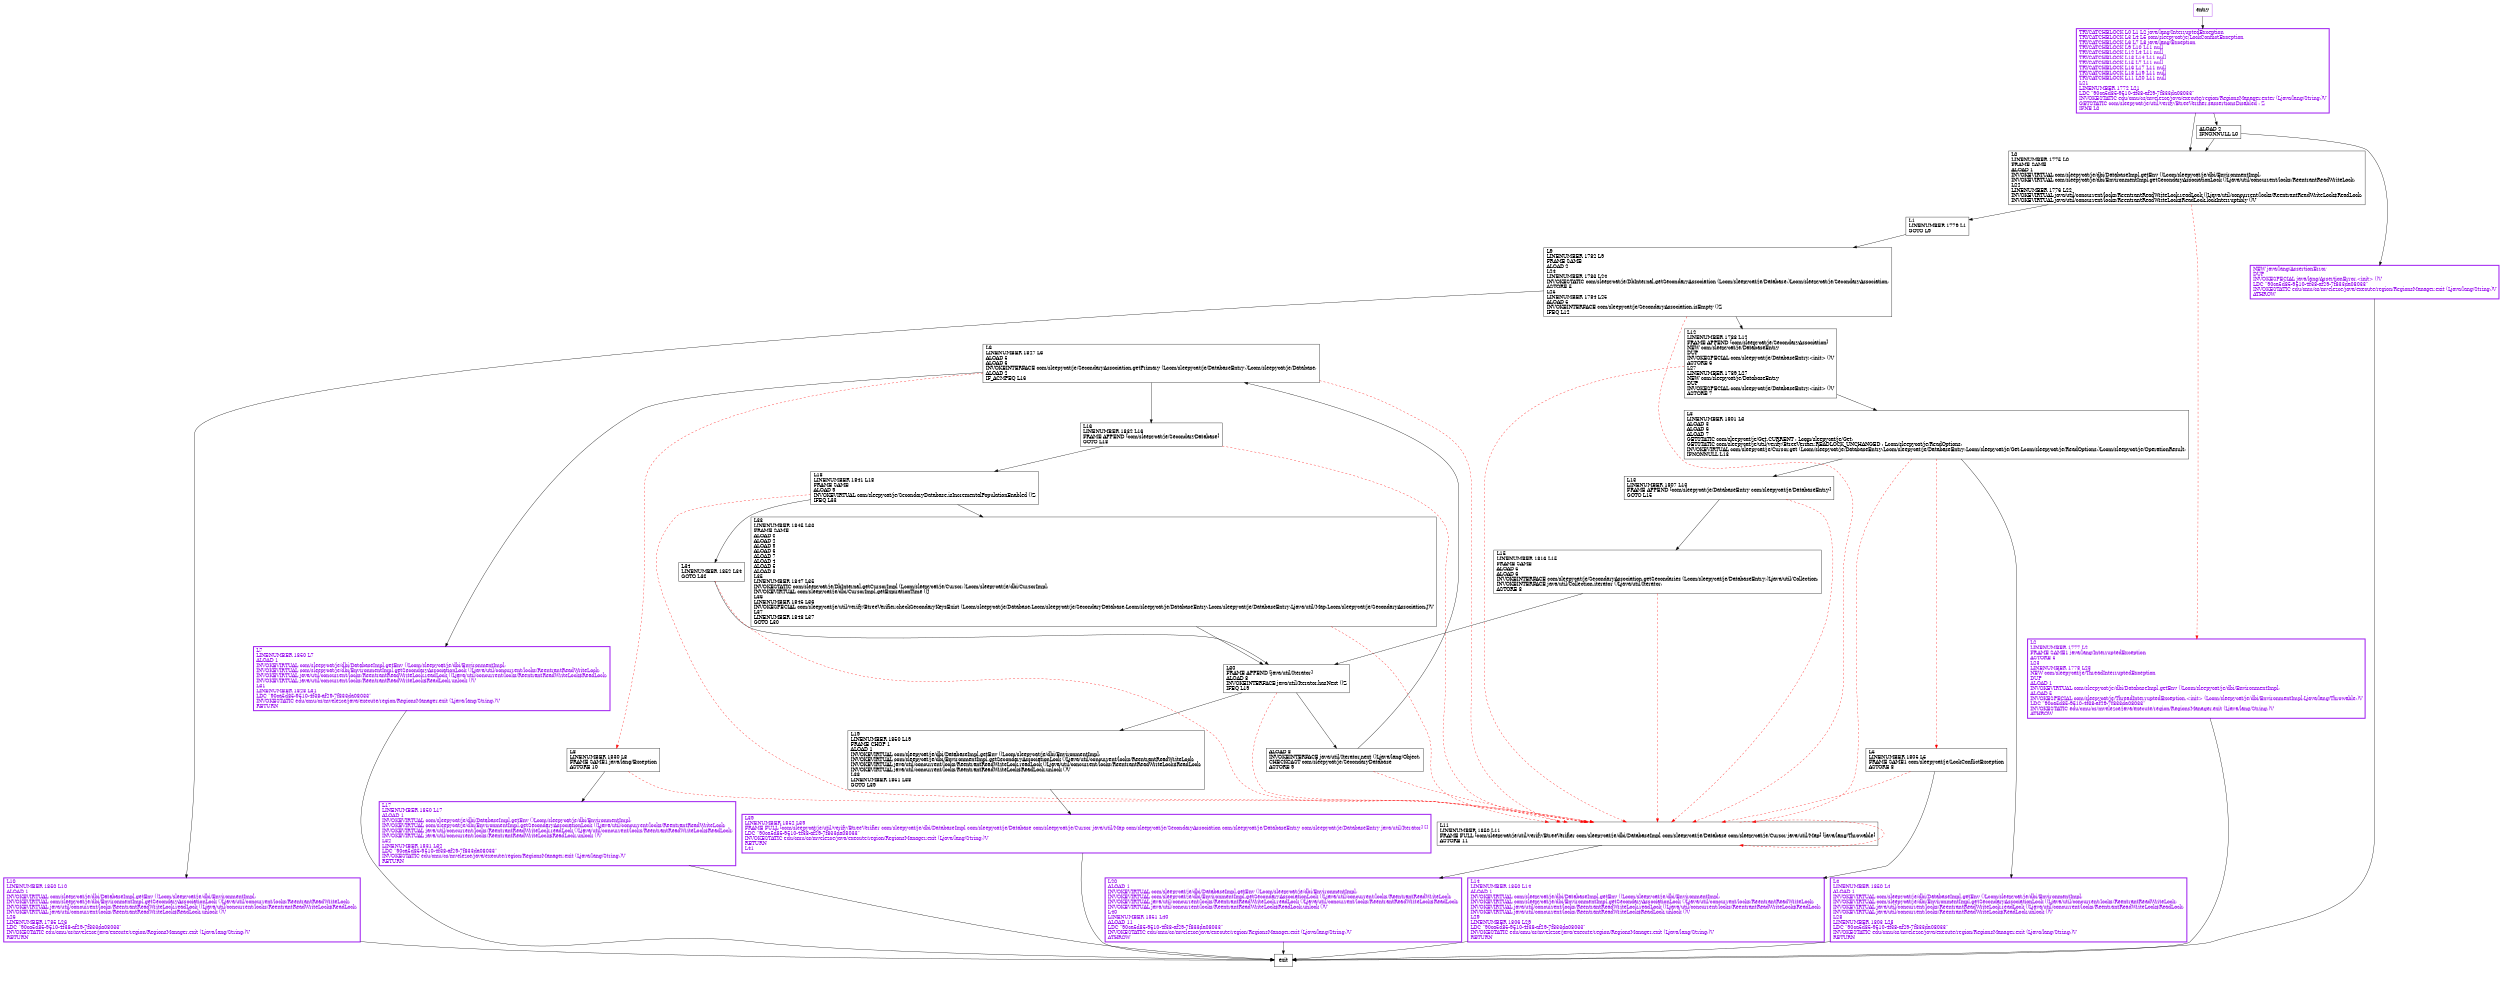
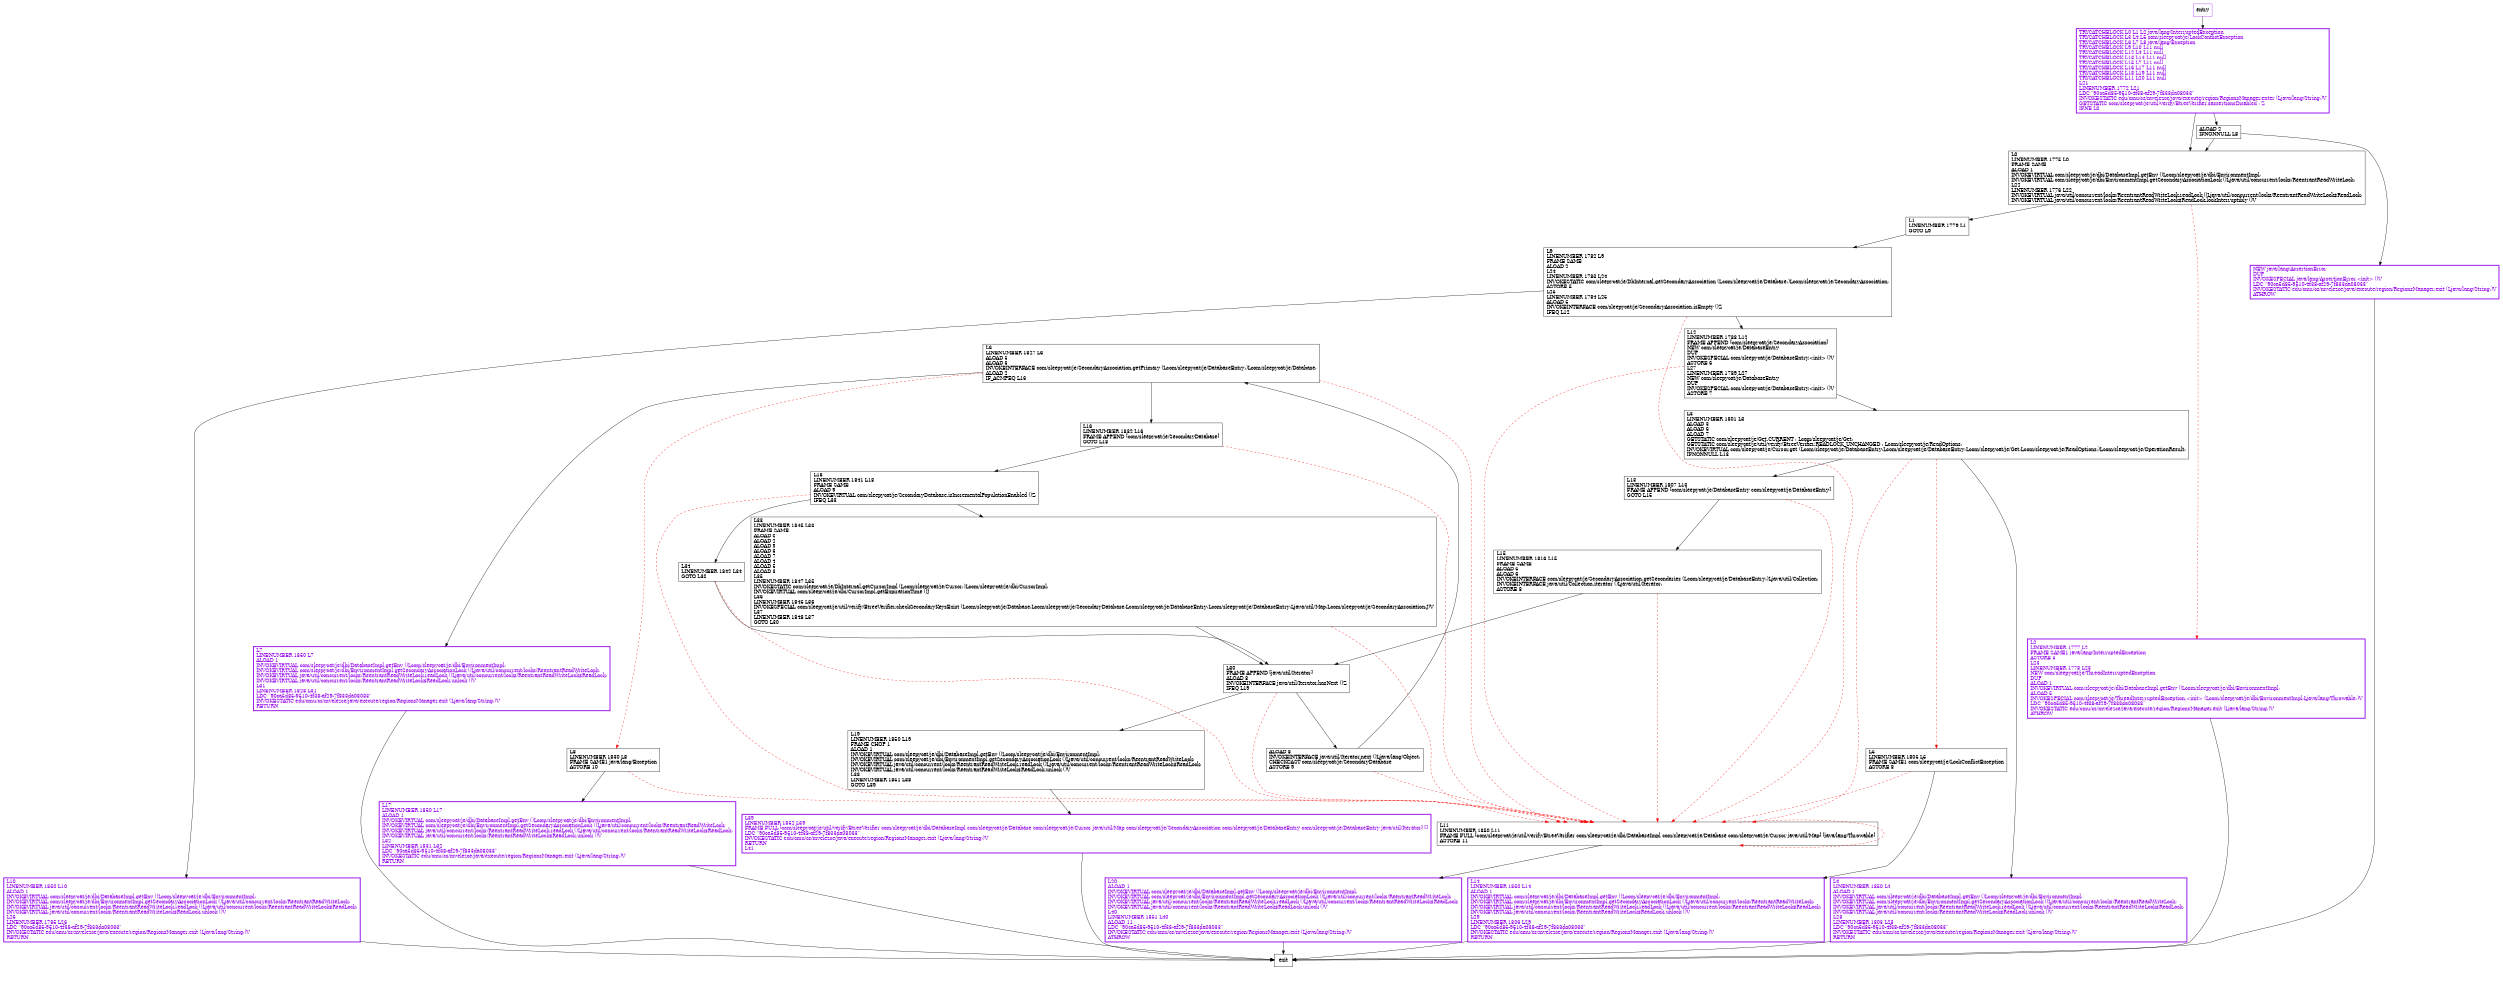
(2219, 132) -> (2219, 132)
(712, 572) -> (712, 572)
